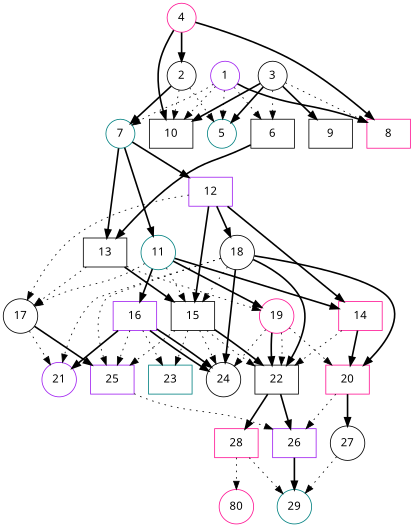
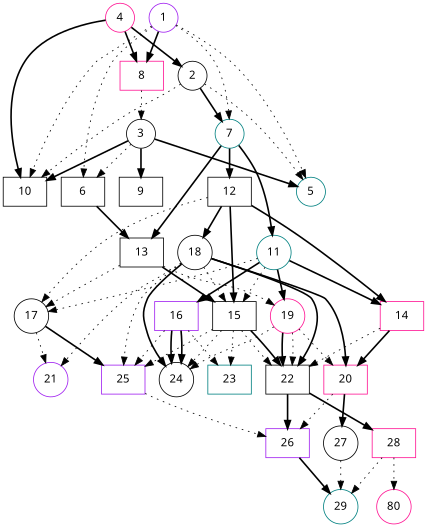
(322, 101) -> (141, 100)
(211, 192) -> (230, 192)
(95, 349) -> none
